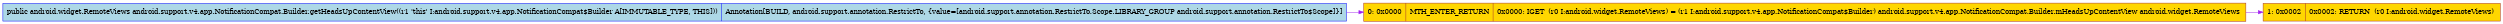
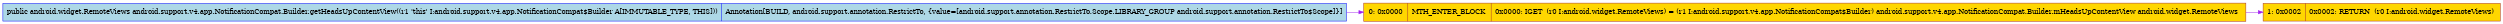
(1449, 12) -> (1449, 12)
